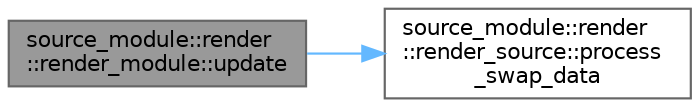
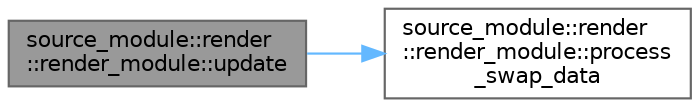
(538, 54) -> (538, 54)
